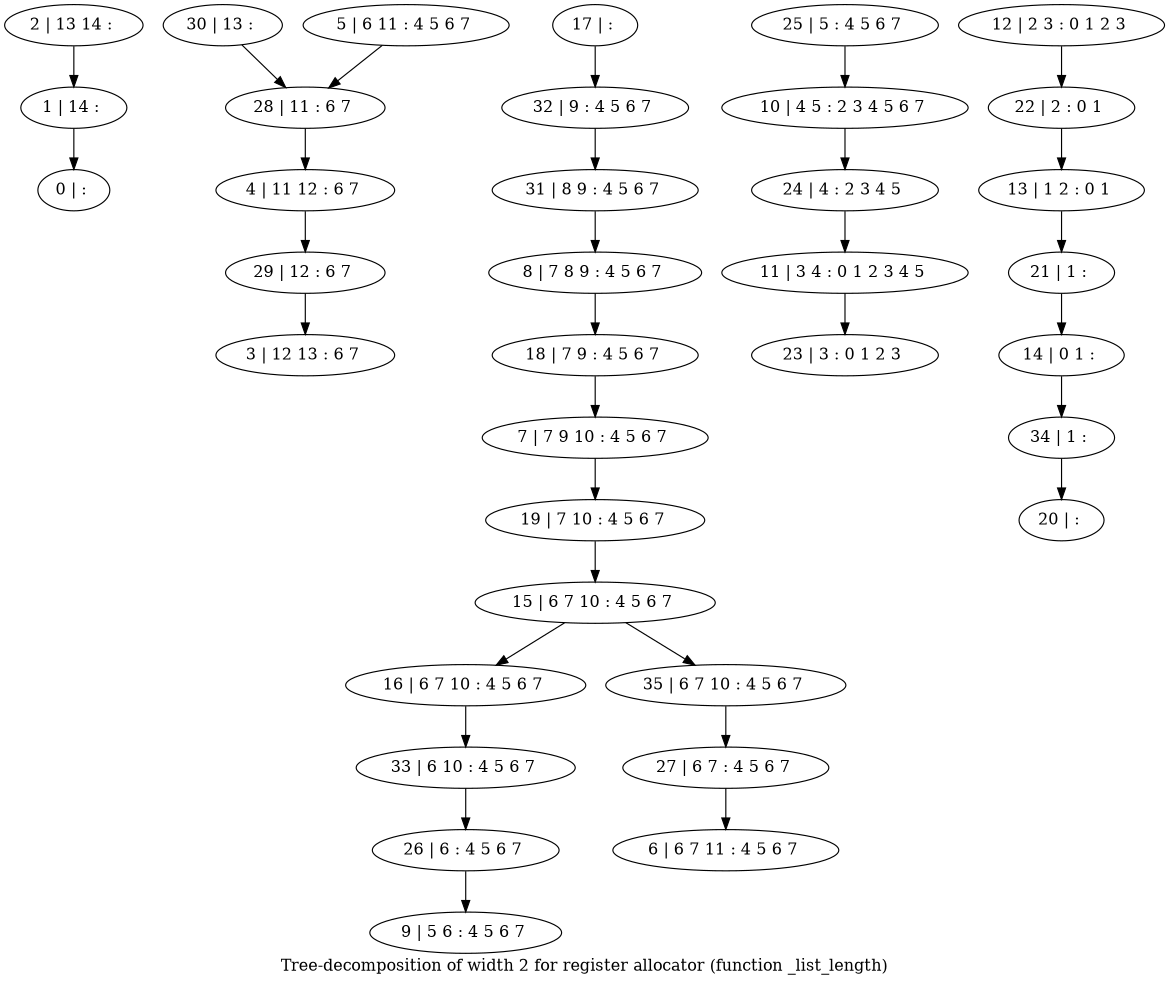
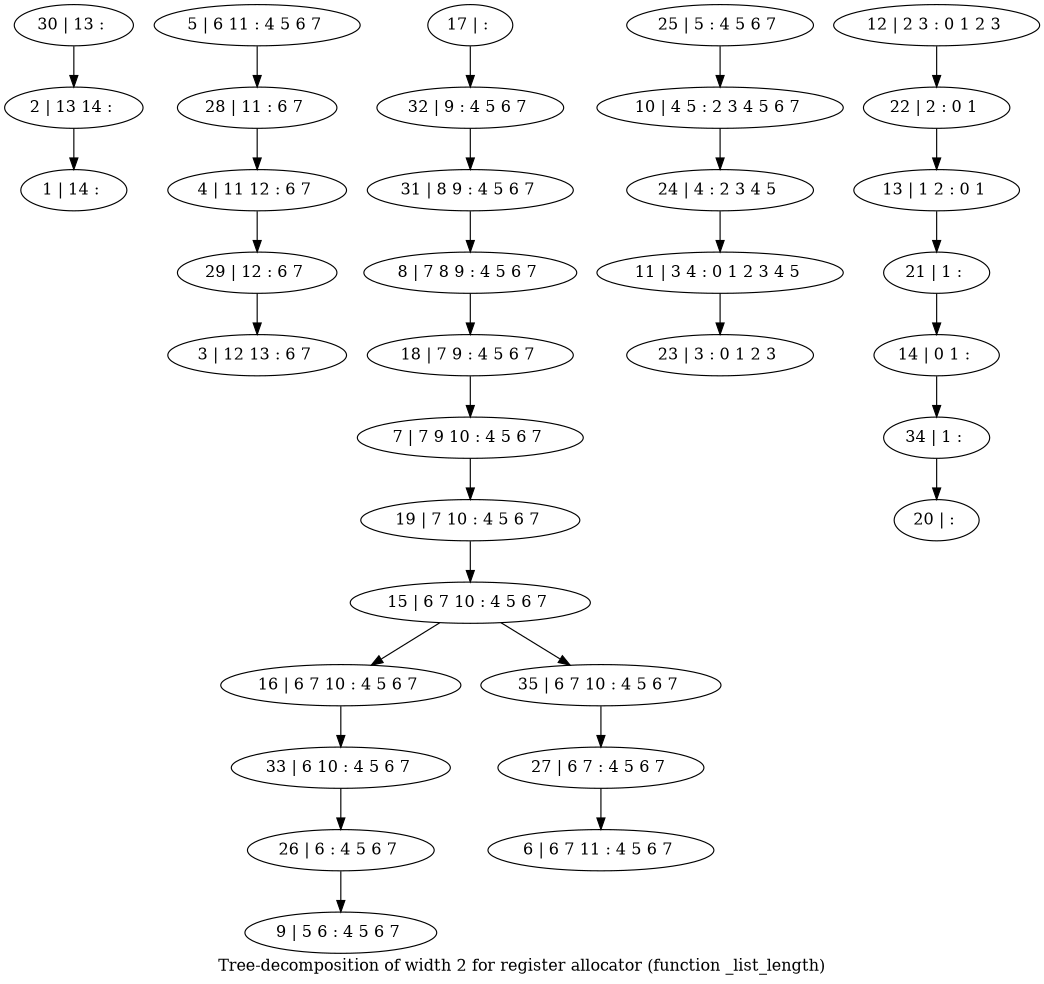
(260, 62) -> (74, 61)
(74, 190) -> none
